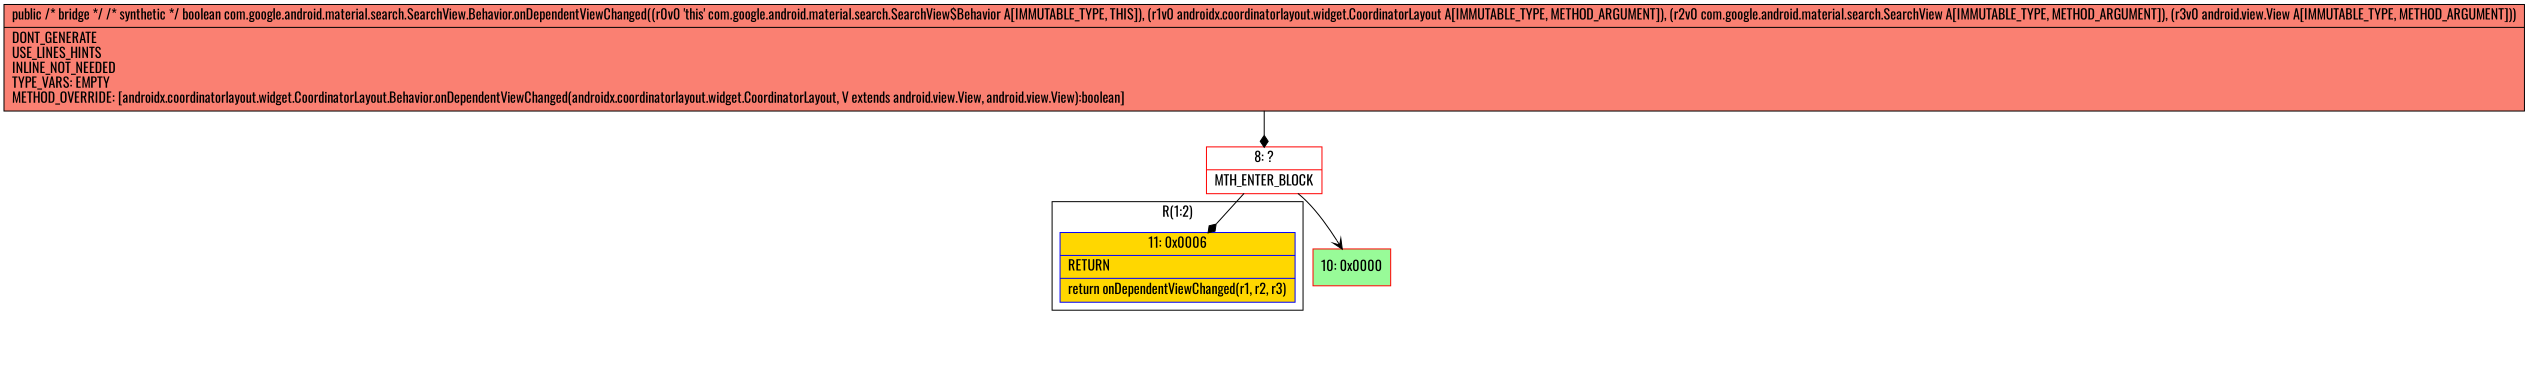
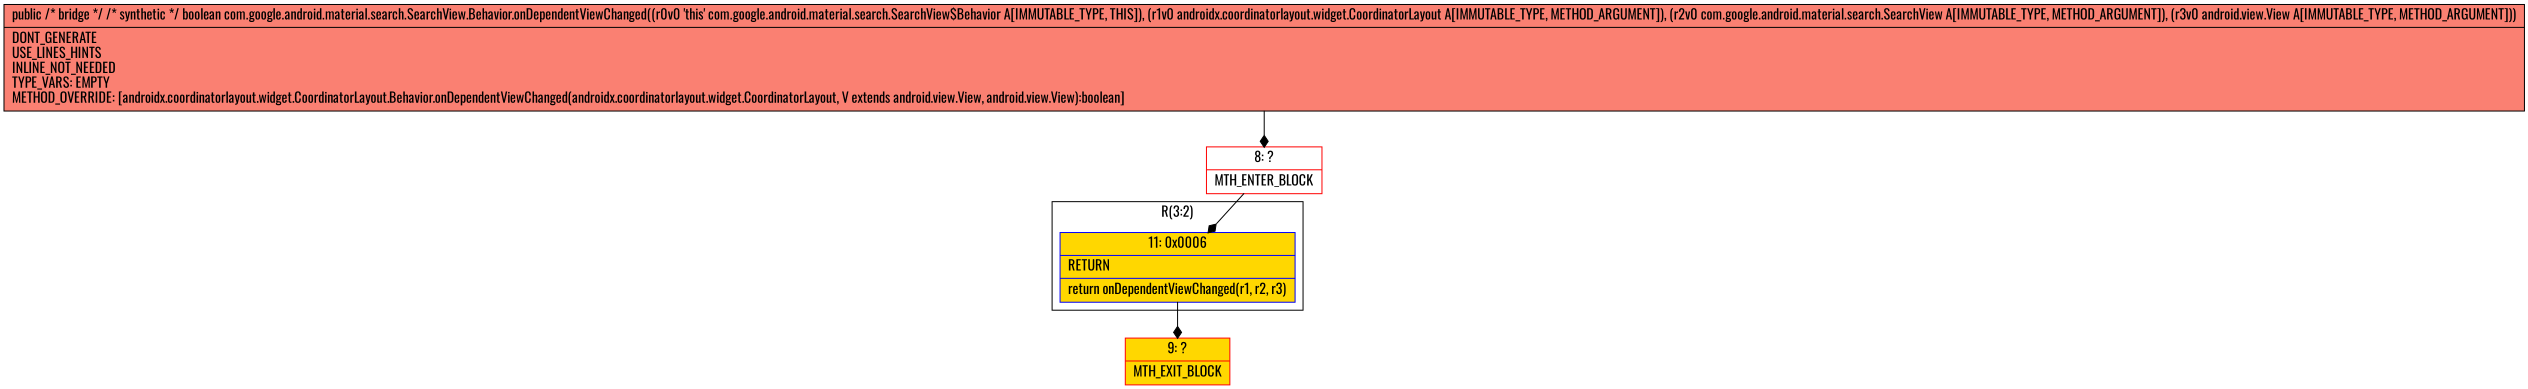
(1178, 213) -> (1178, 213)
(1352, 267) -> none
none -> (1178, 361)
